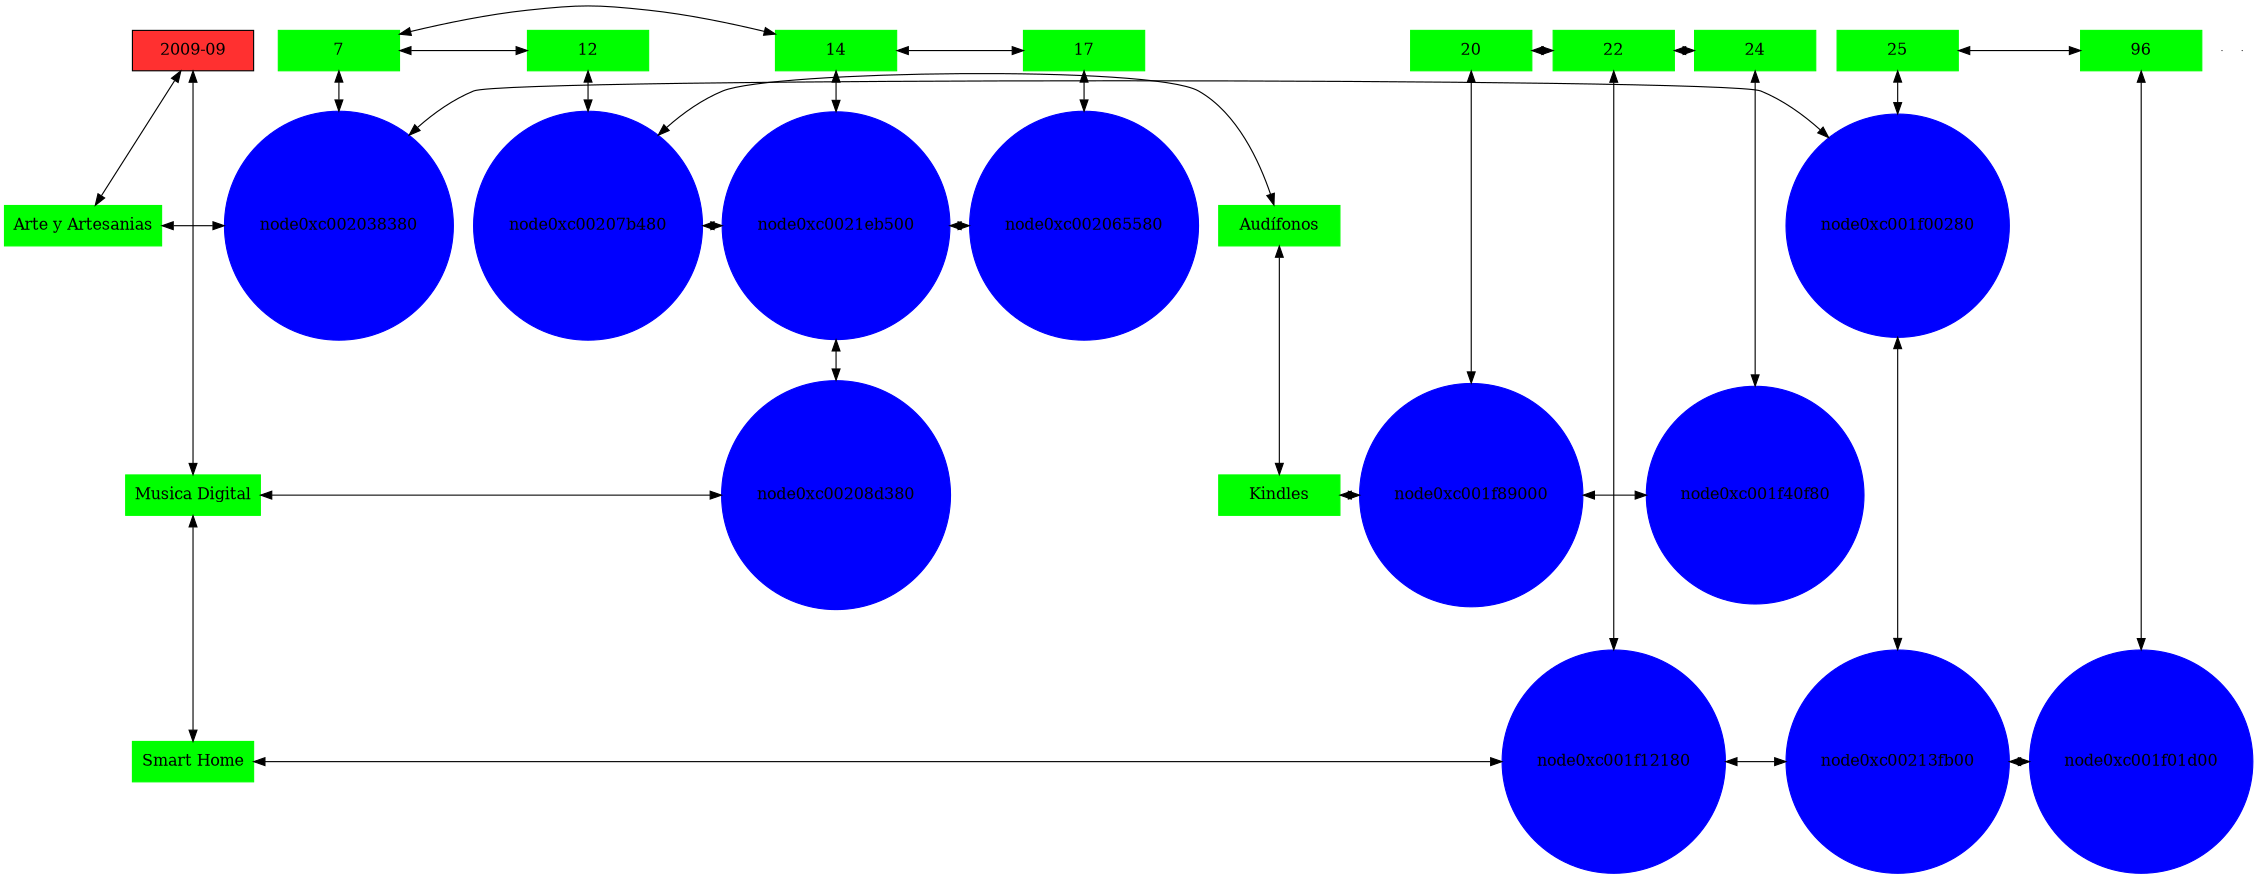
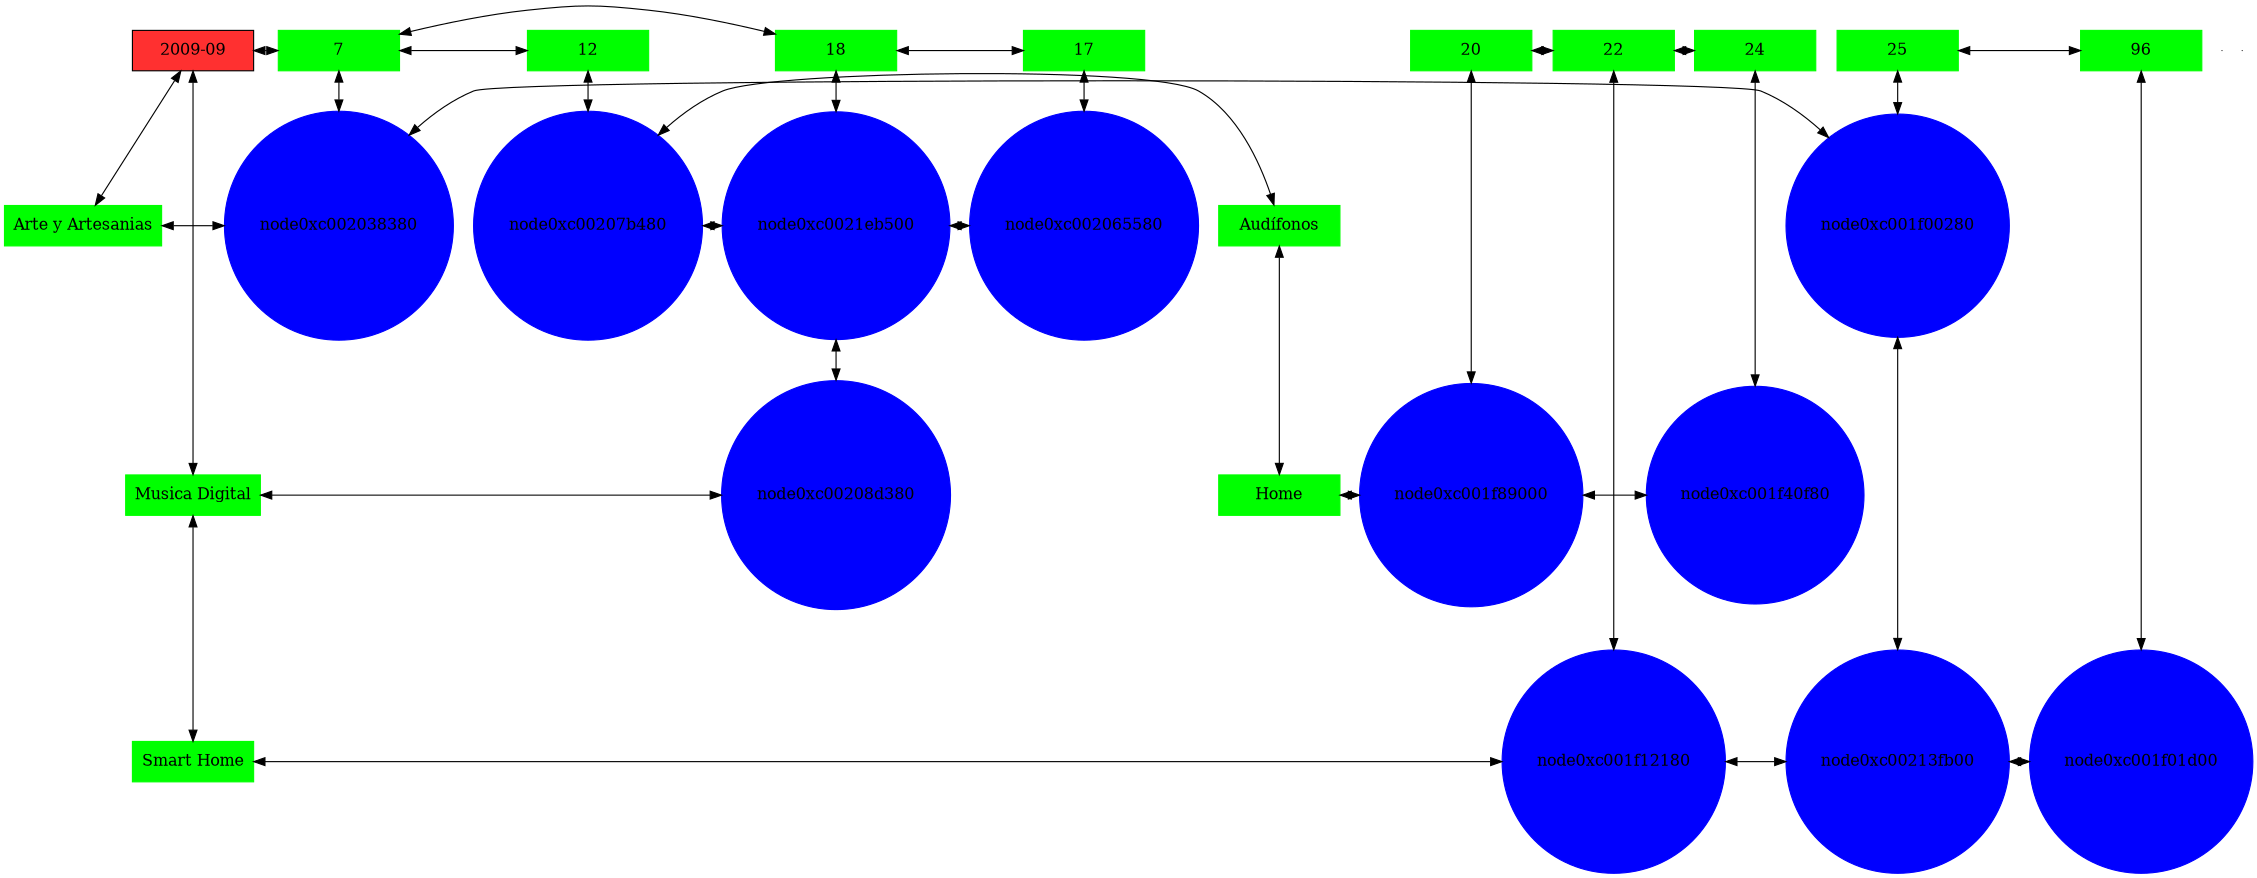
none -> (266, 51)
(836, 51) -> (836, 51)
(1279, 495) -> (1279, 495)
